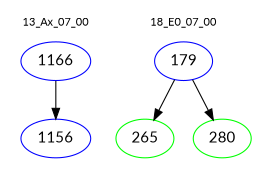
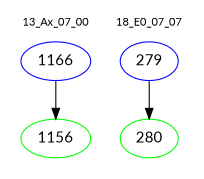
(184, 23) -> (149, 23)
(184, 61) -> (149, 61)
(56, 138) -> (56, 138)
(145, 138) -> none
